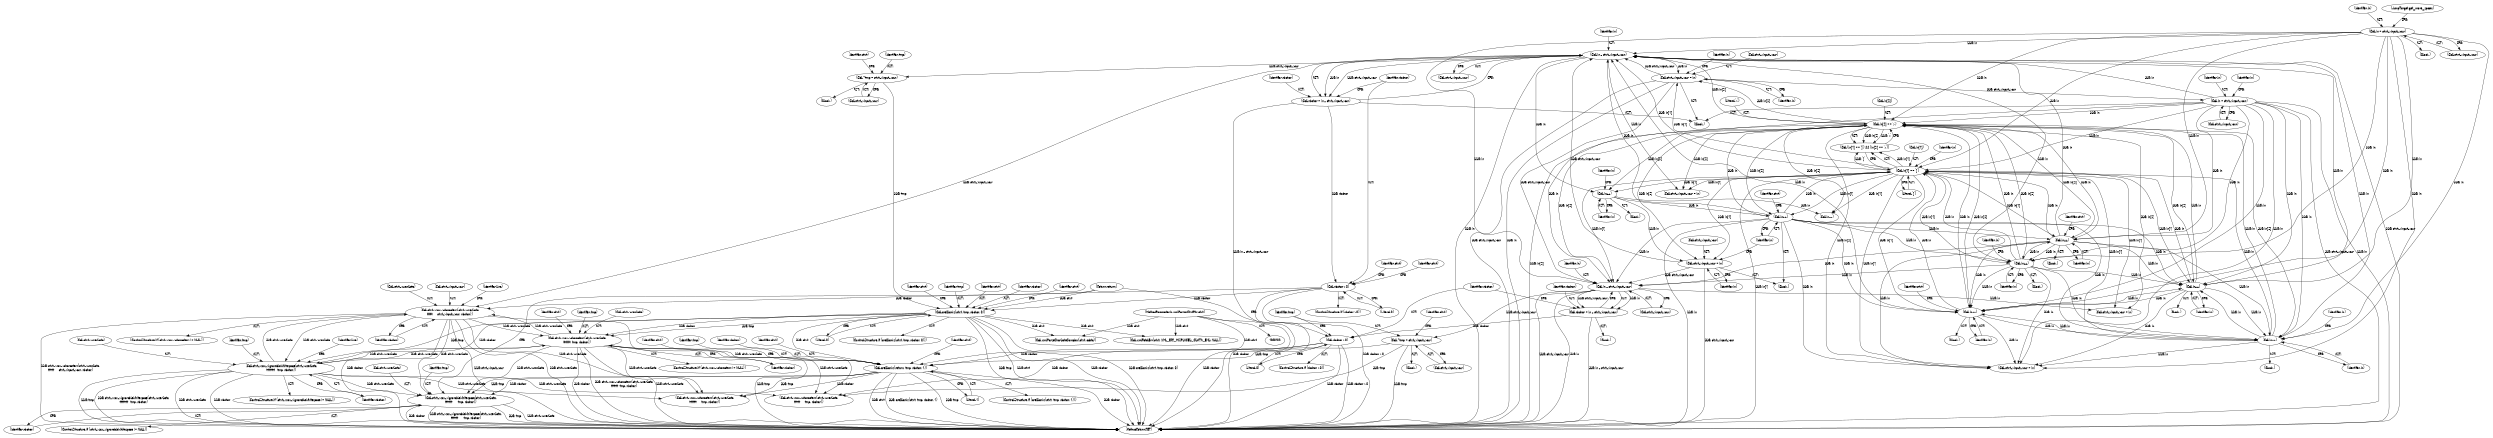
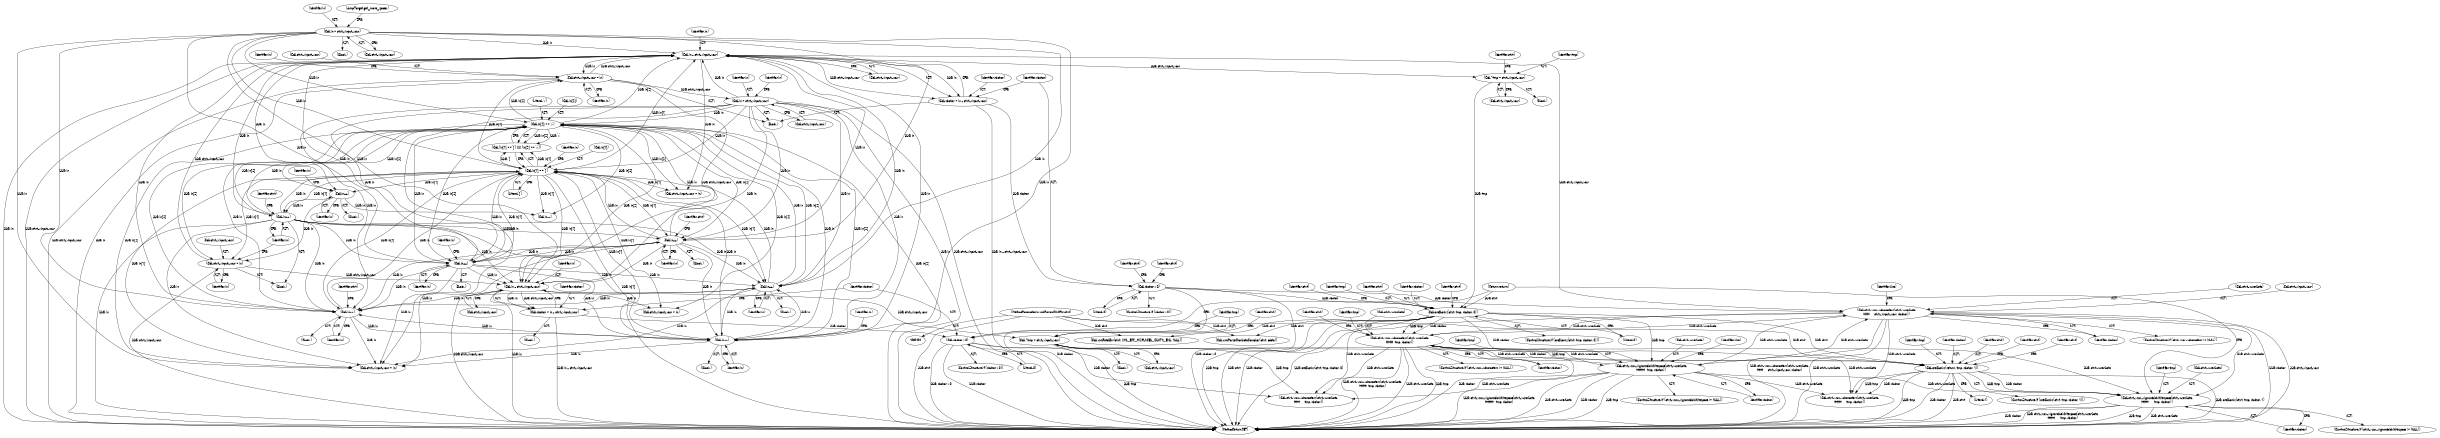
(1211, 368) -> (924, 368)
(966, 382) -> none
